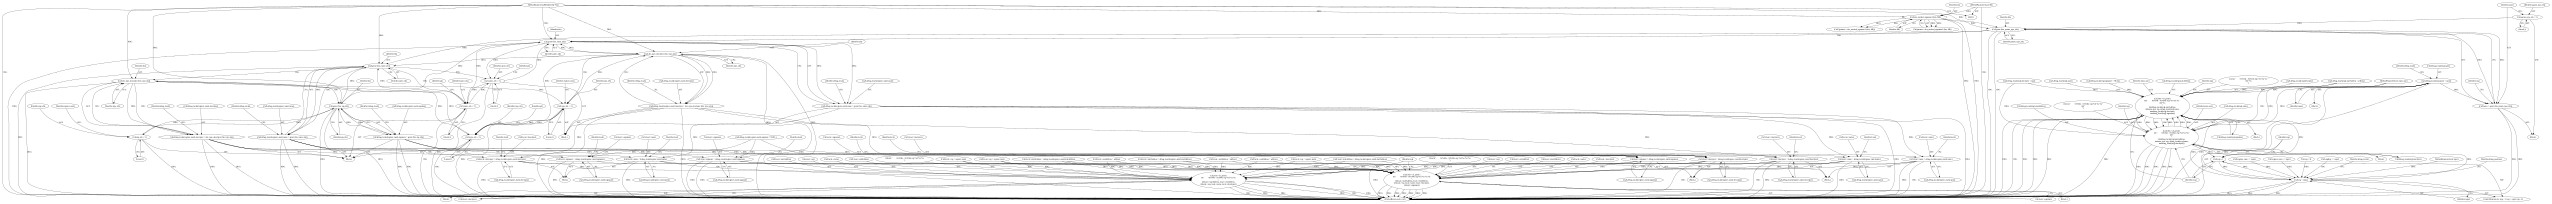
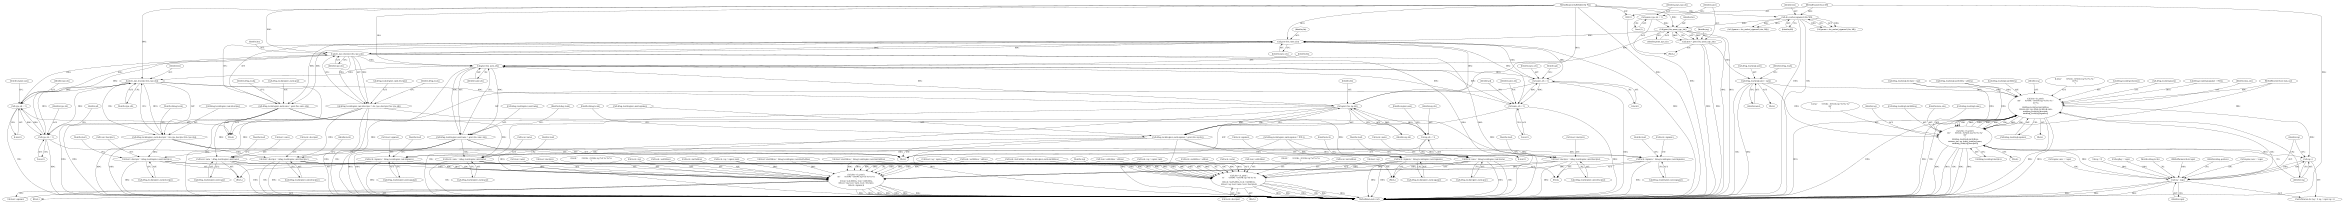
(2463, 95) -> (1727, 63)
(751, 197) -> (1705, 194)
